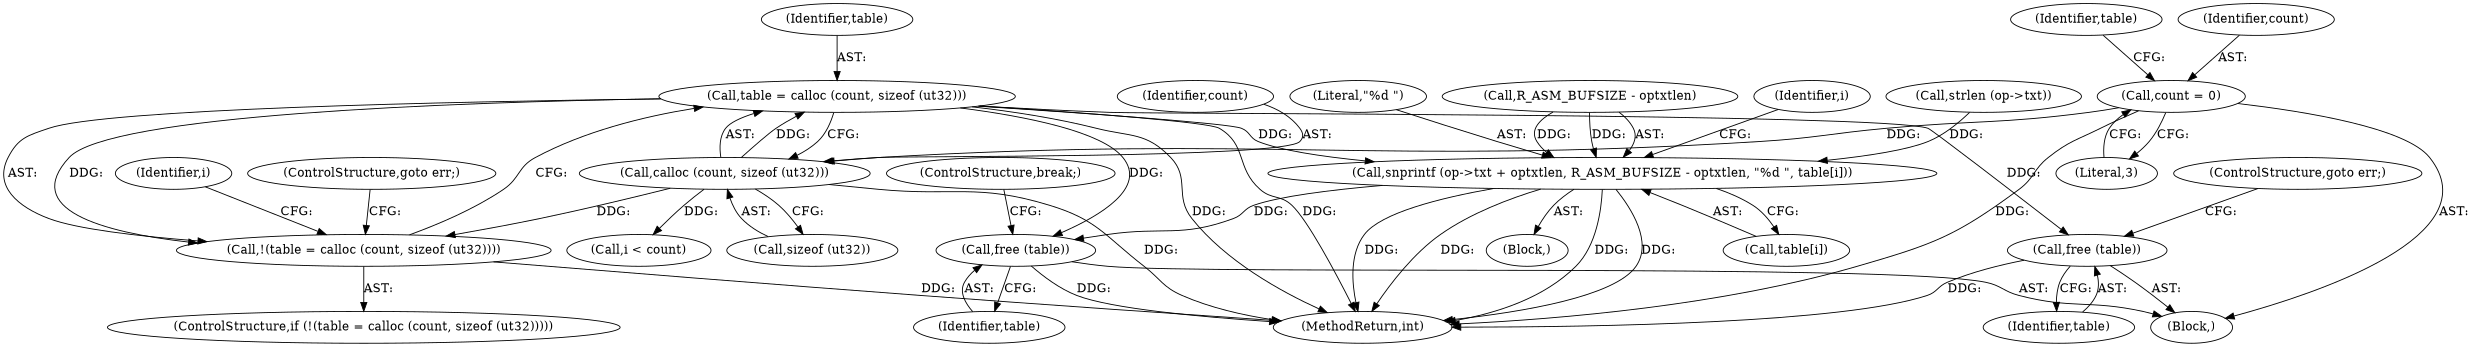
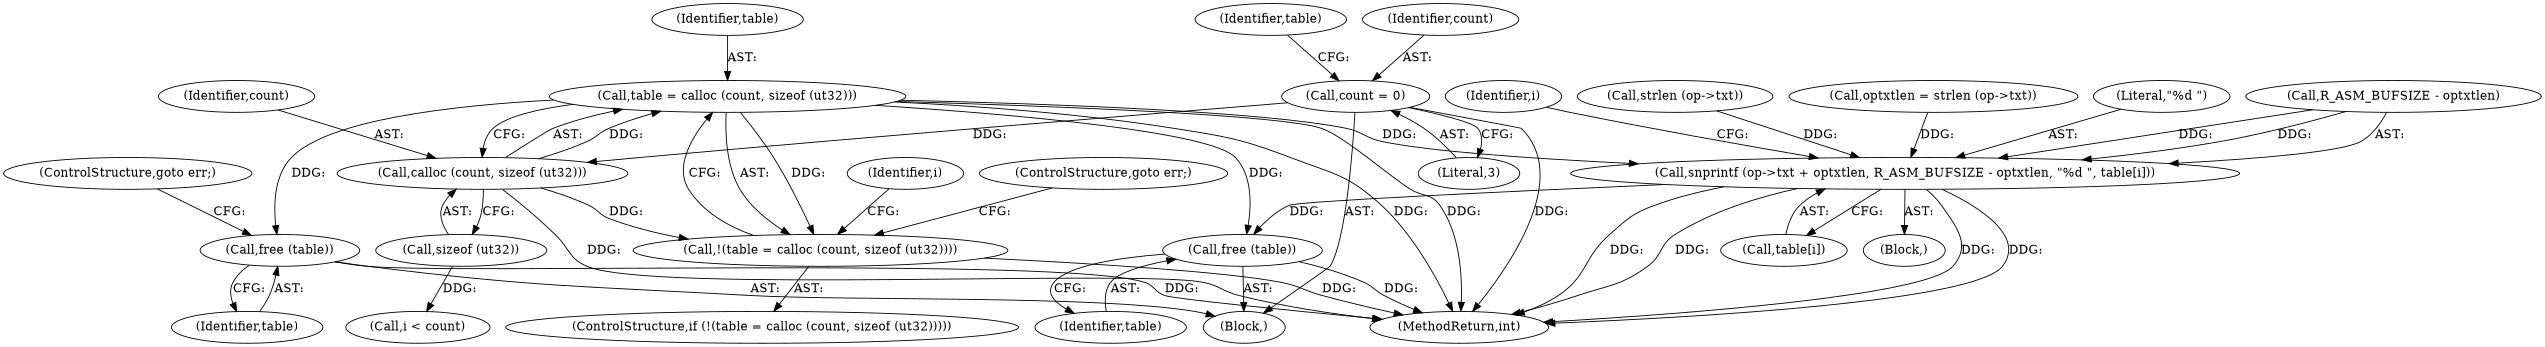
none -> (1933, 96)
(2127, 135) -> (1457, 135)
(1001, 173) -> none
(681, 208) -> (442, 285)
